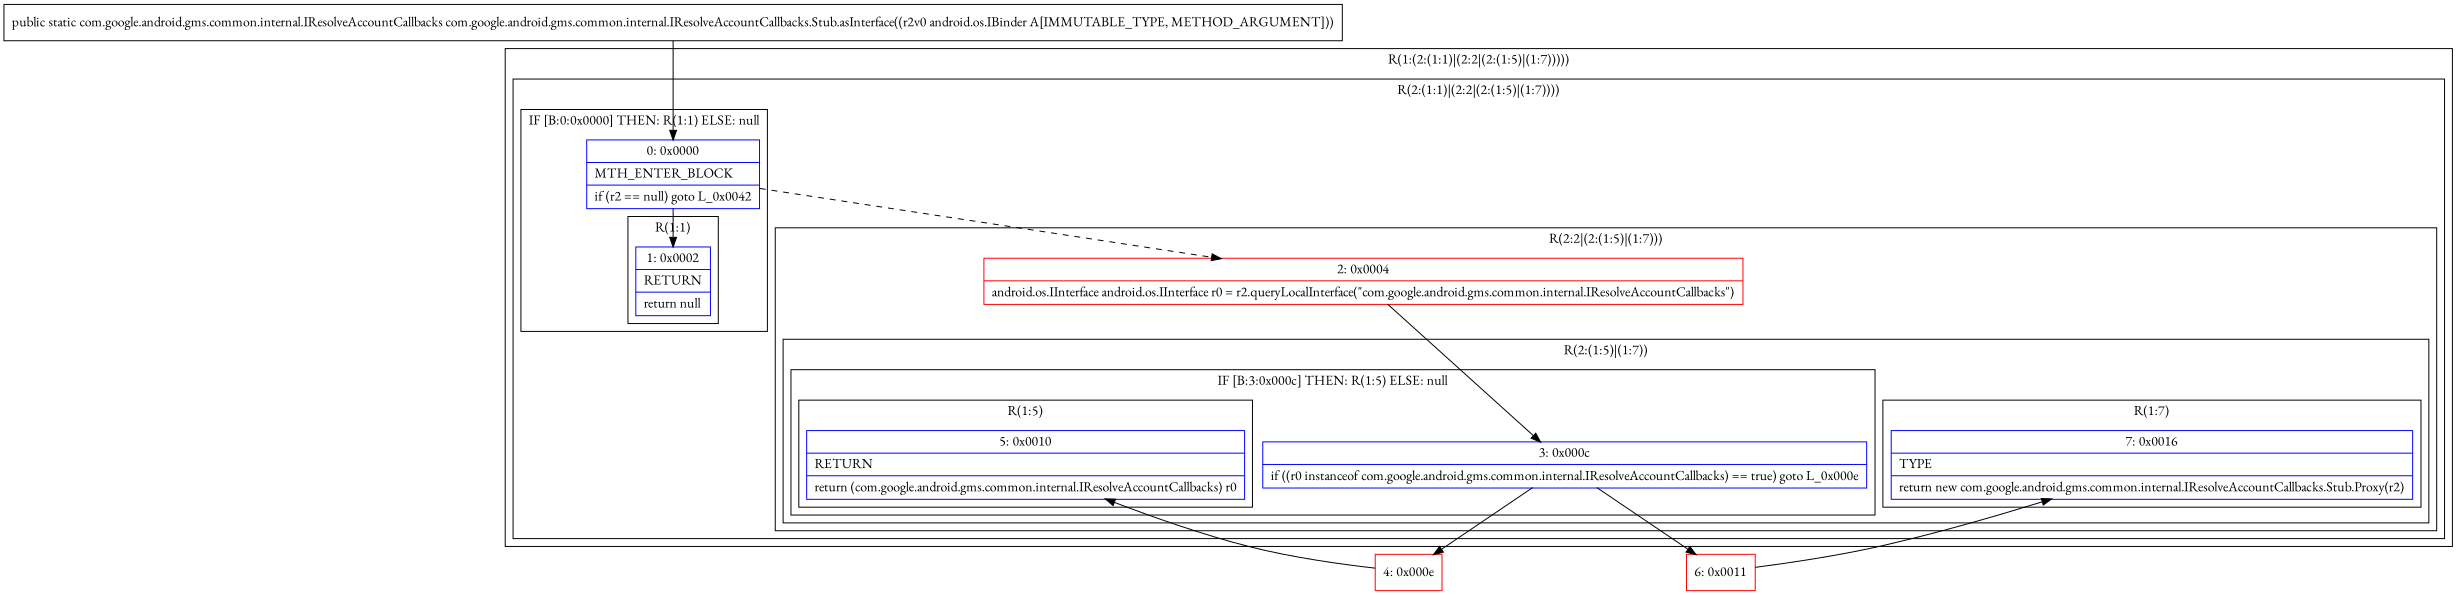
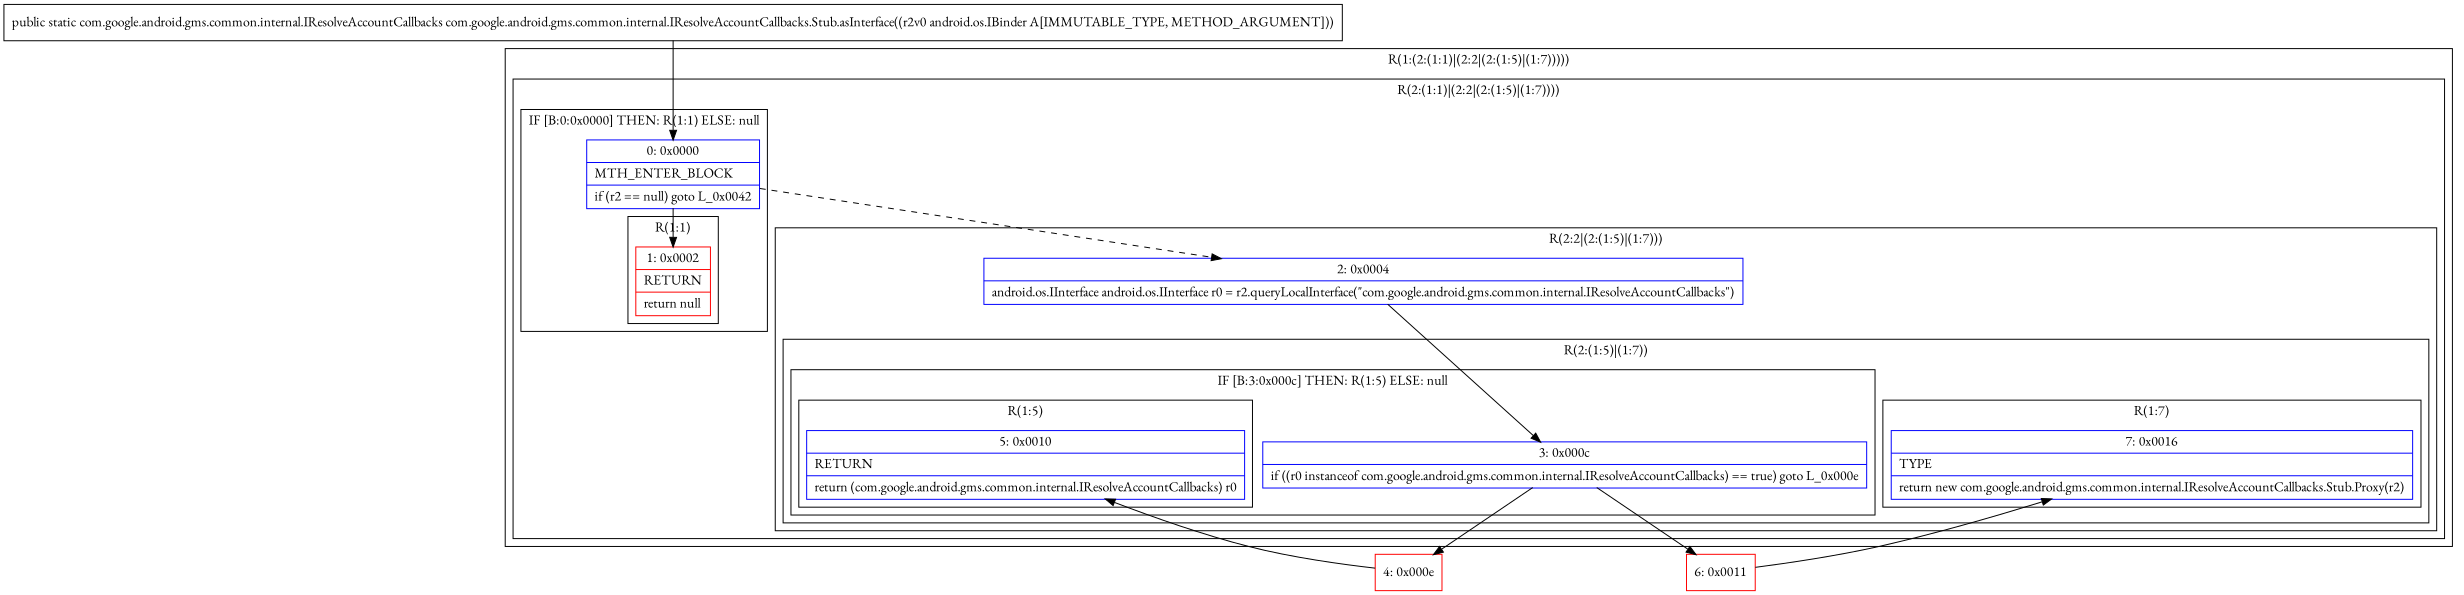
(673, 281) -> (673, 281)
(1363, 281) -> (1363, 281)
